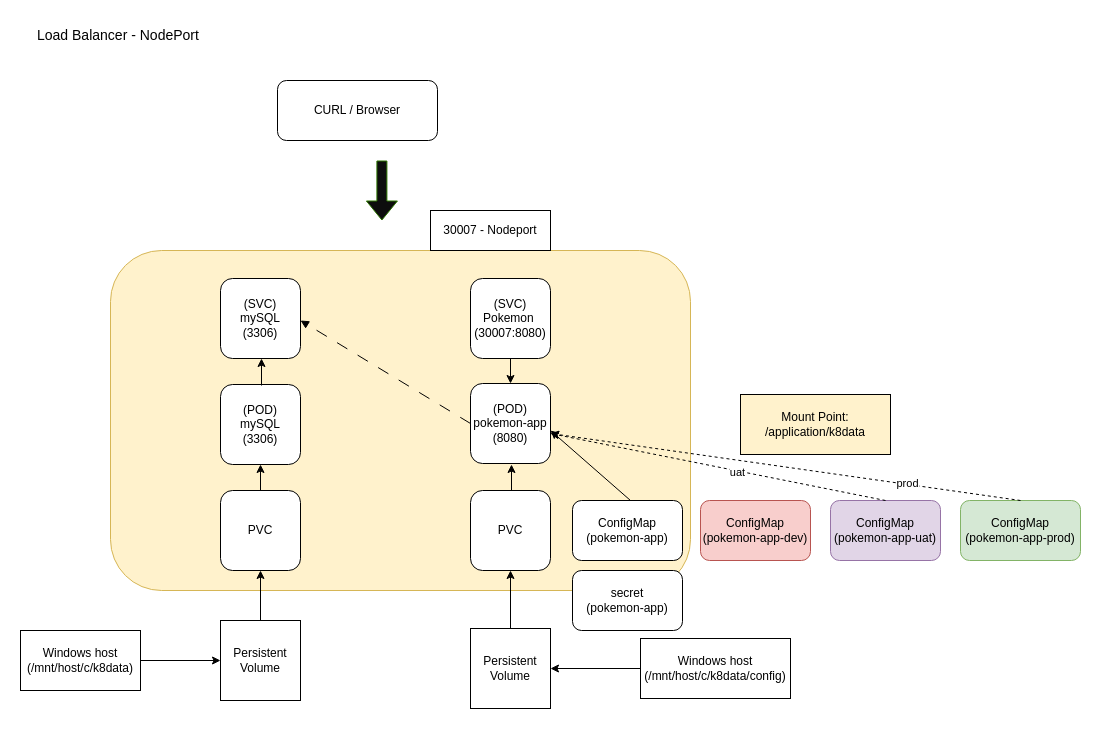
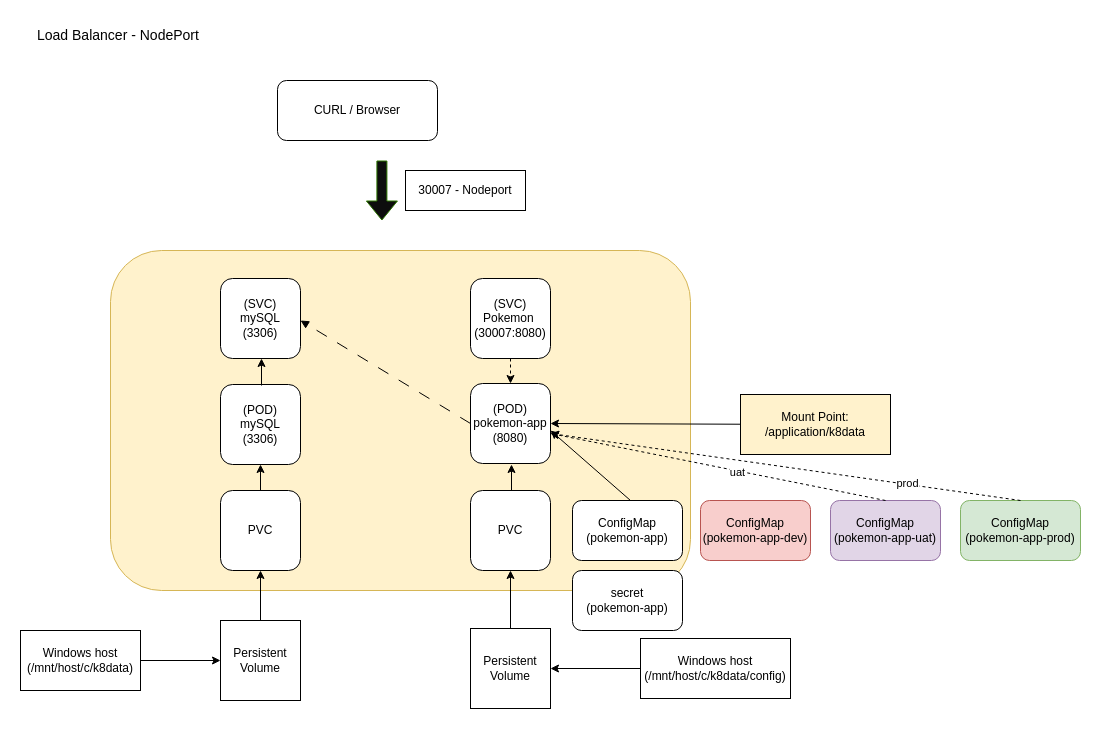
(491, 231) -> (466, 191)
(511, 368) -> (511, 368)
none -> (649, 424)
